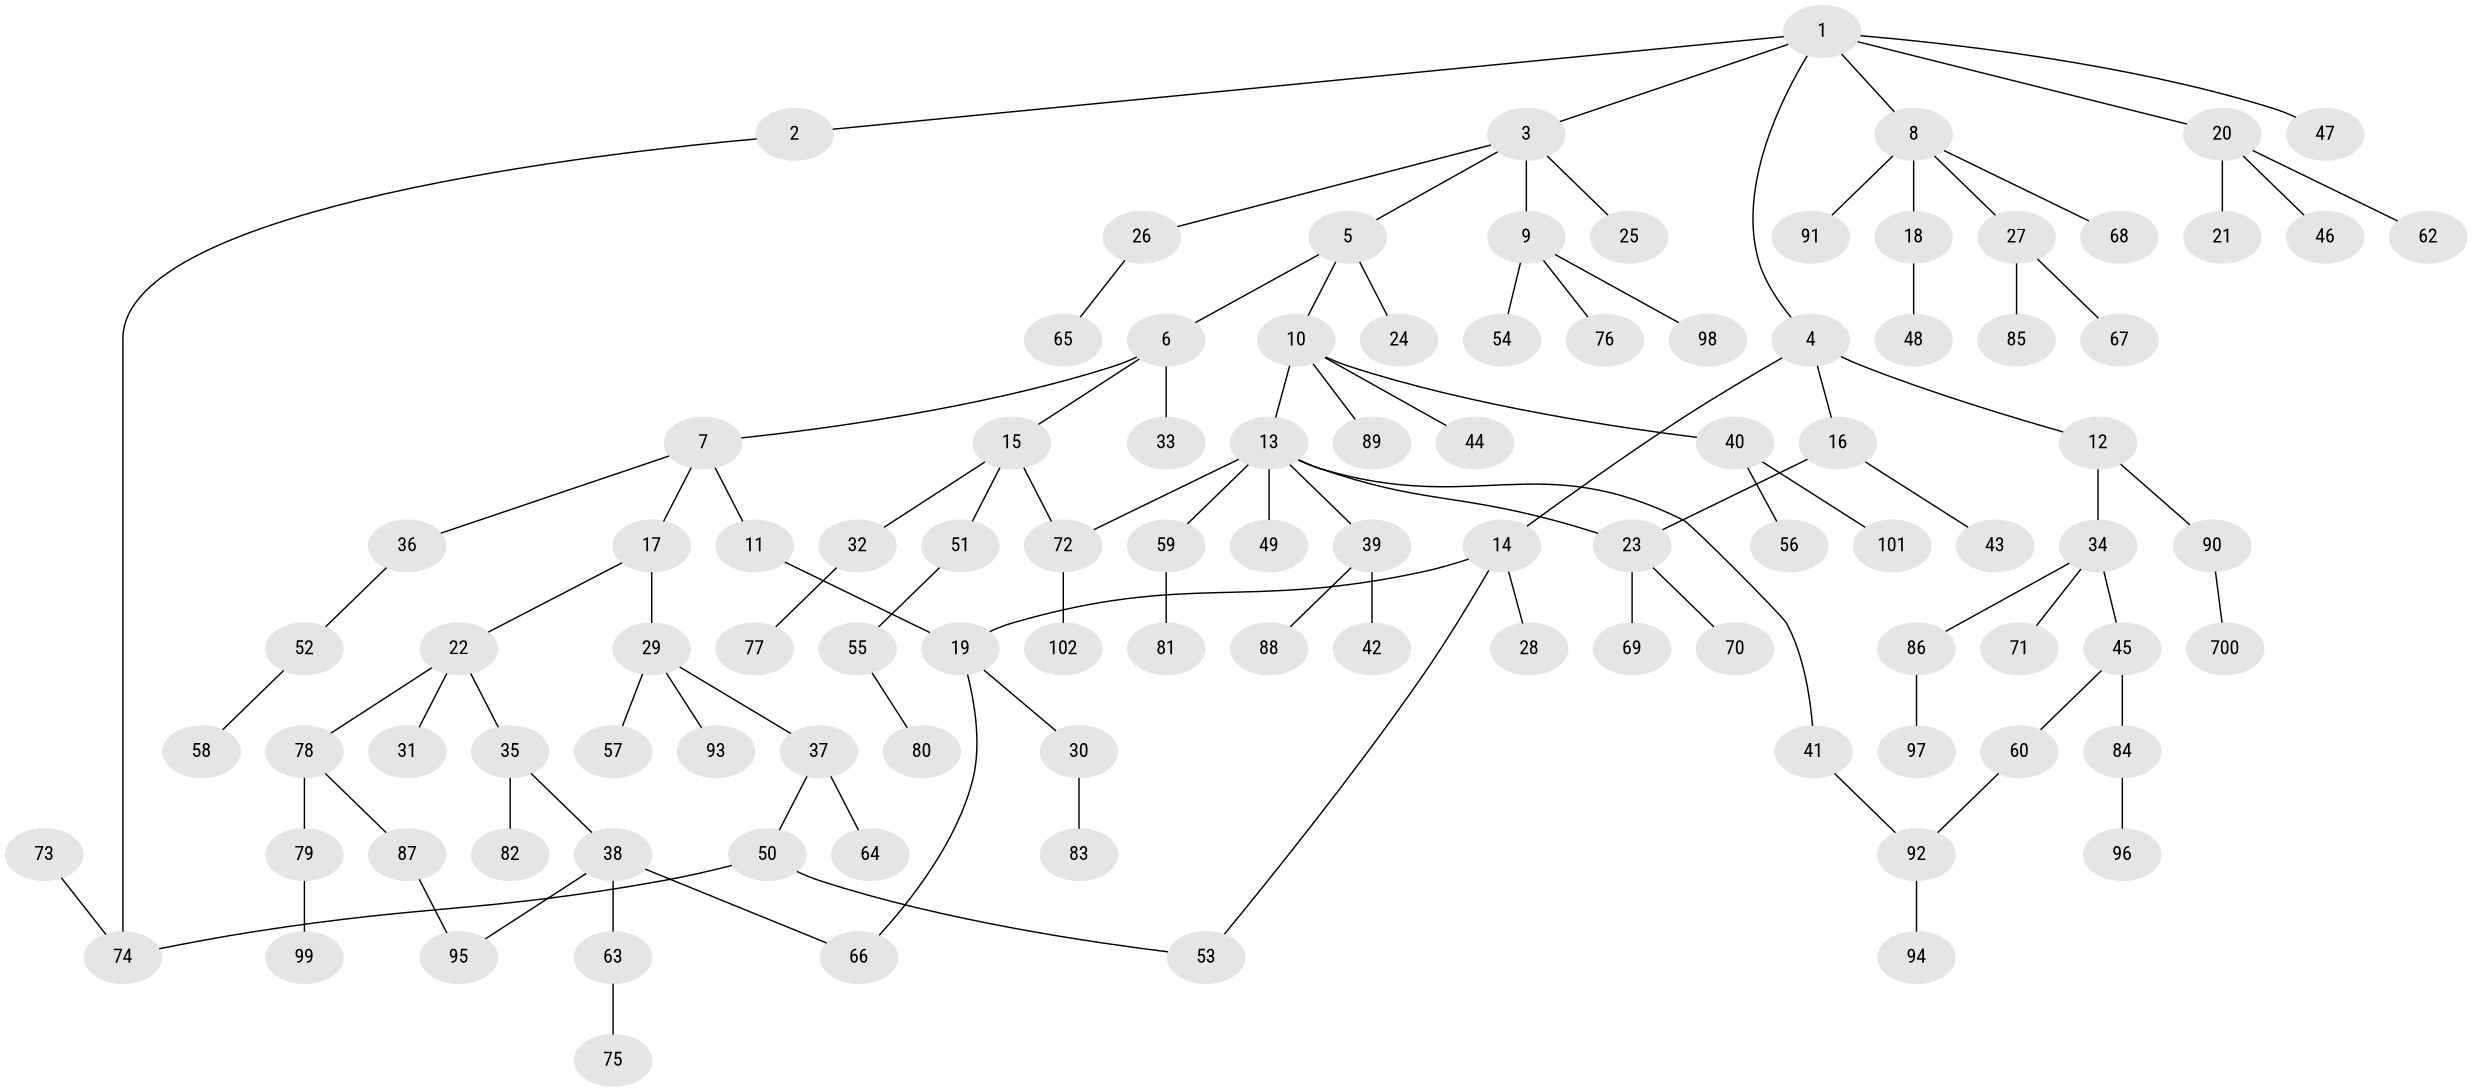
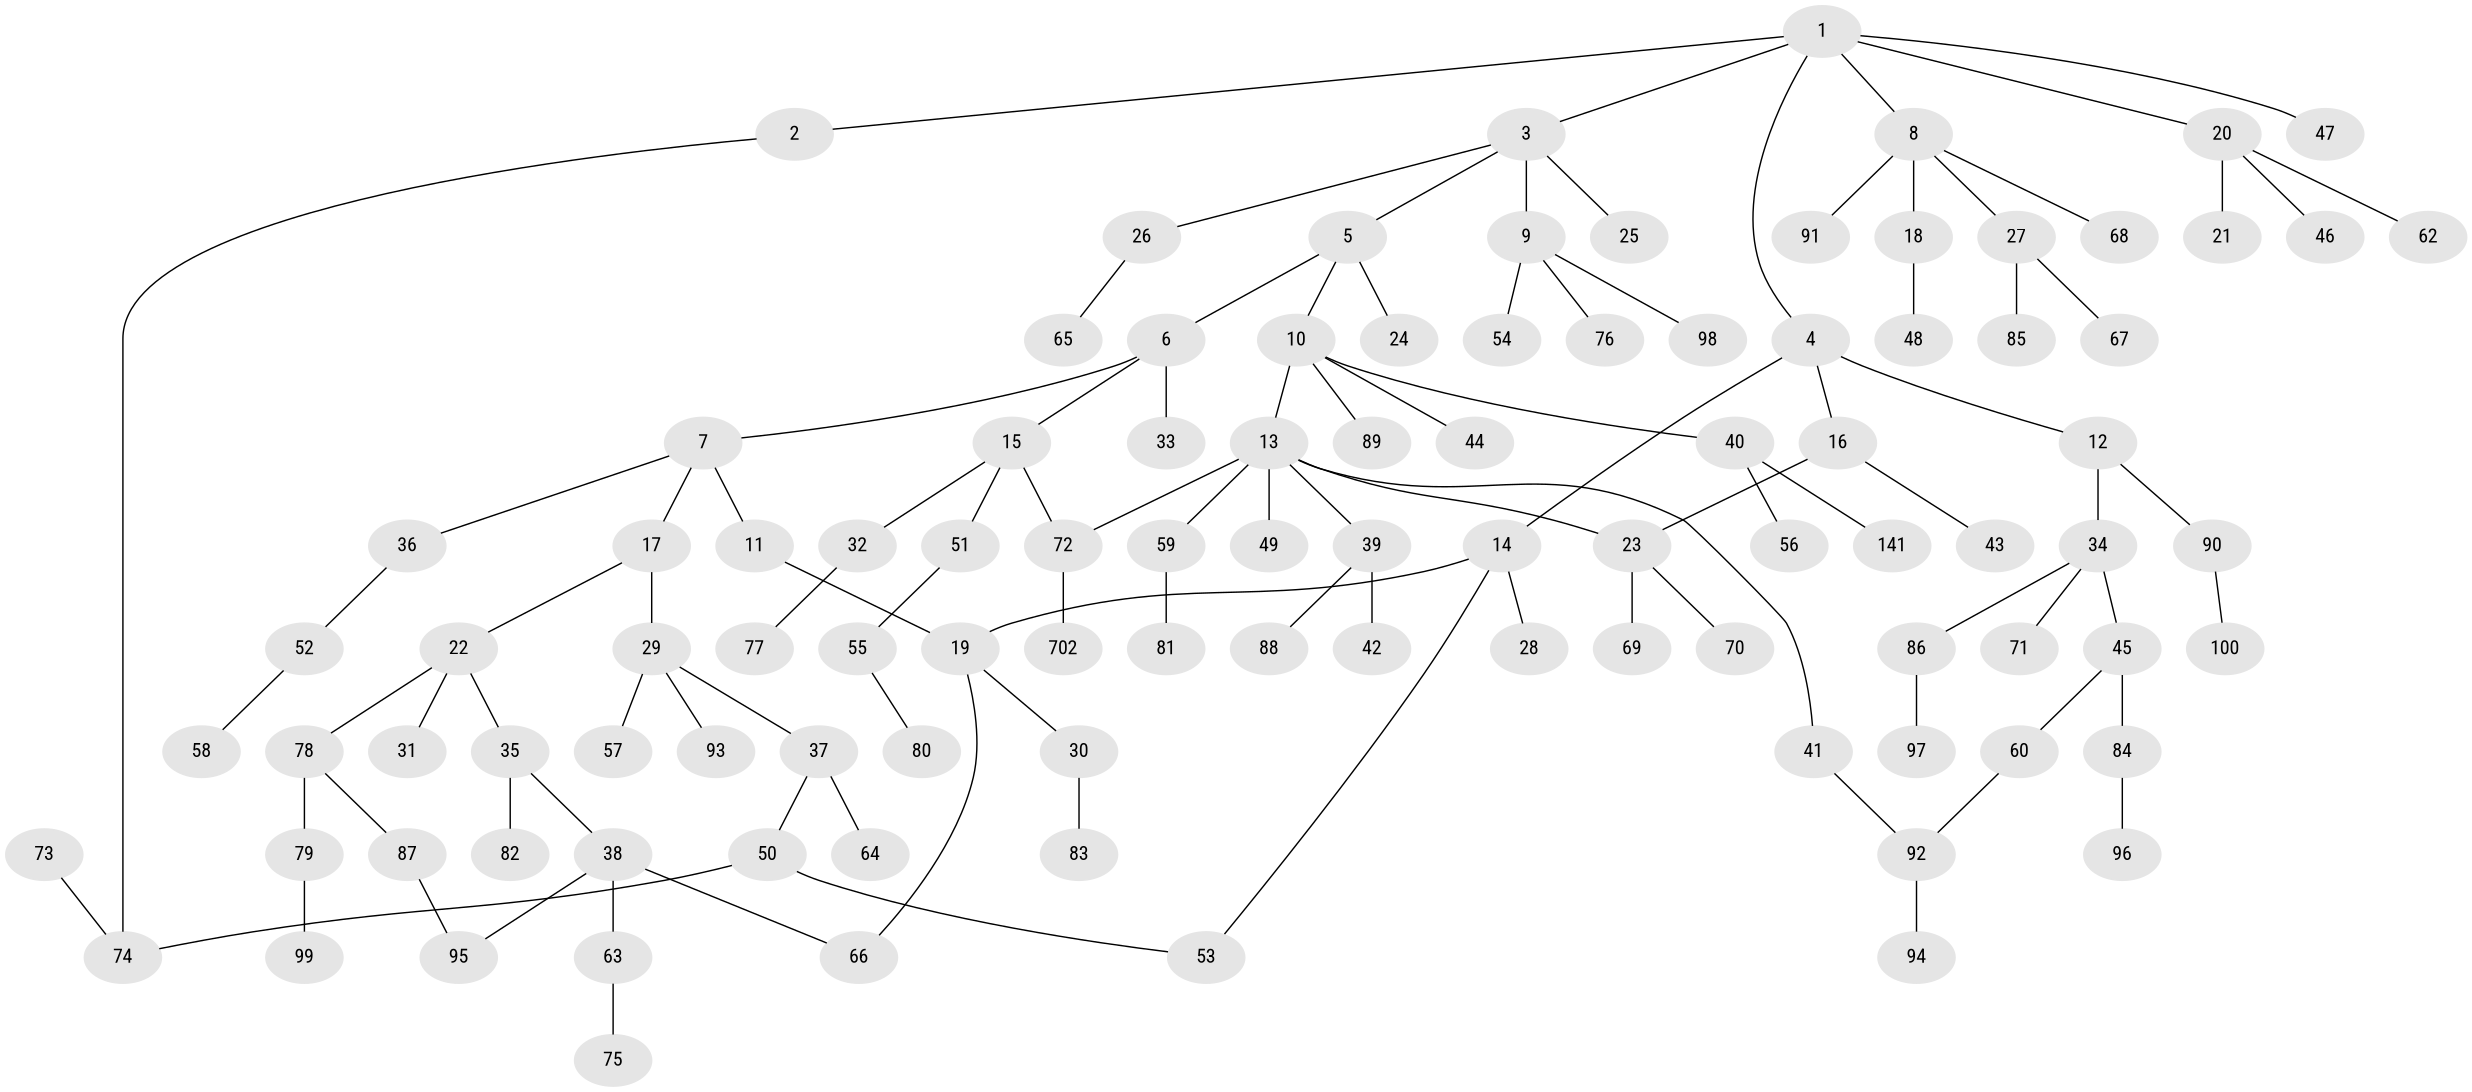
(1892, 546) -> (1892, 546)
(1063, 649) -> (1063, 649)
(2225, 649) -> (2225, 649)
